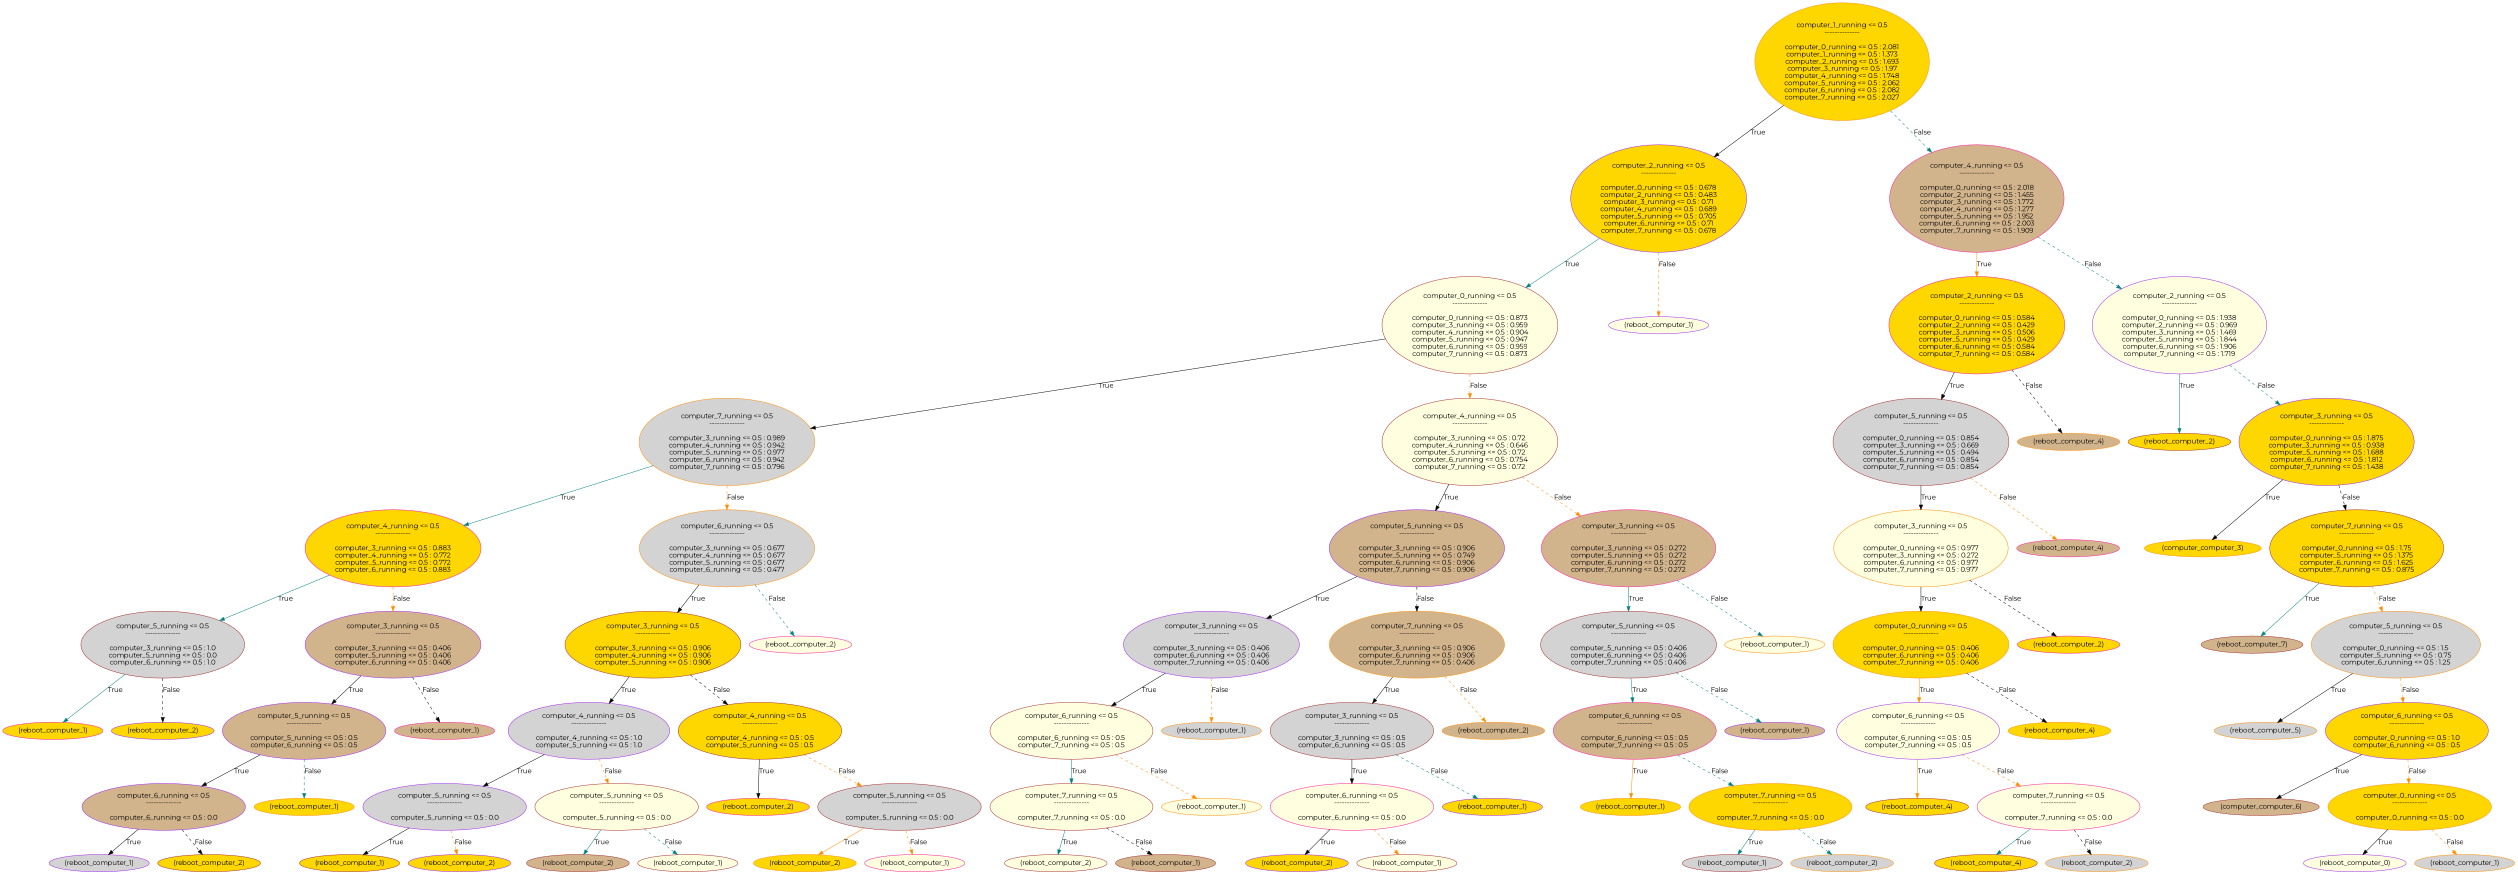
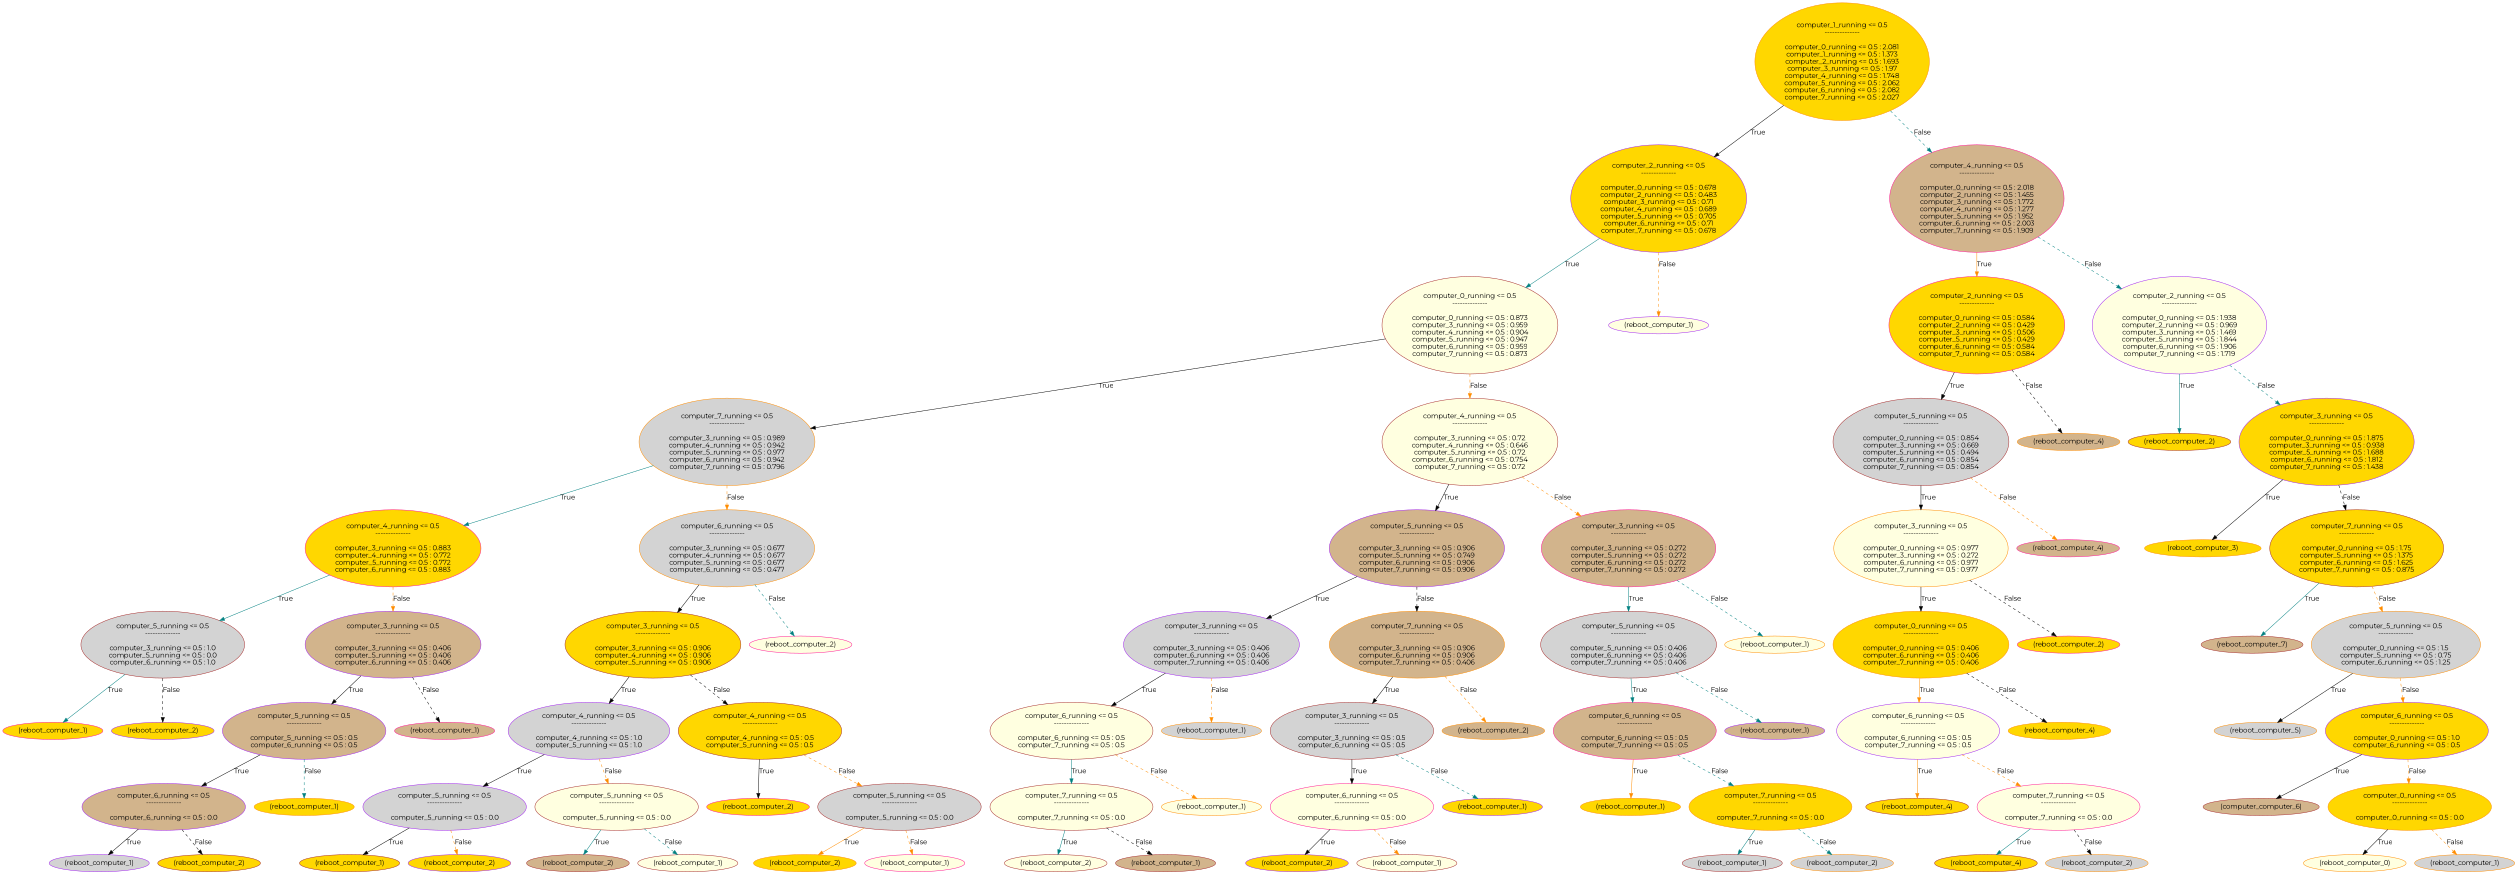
(2203, 548) -> (2203, 548)
(2355, 863) -> (2355, 863)
